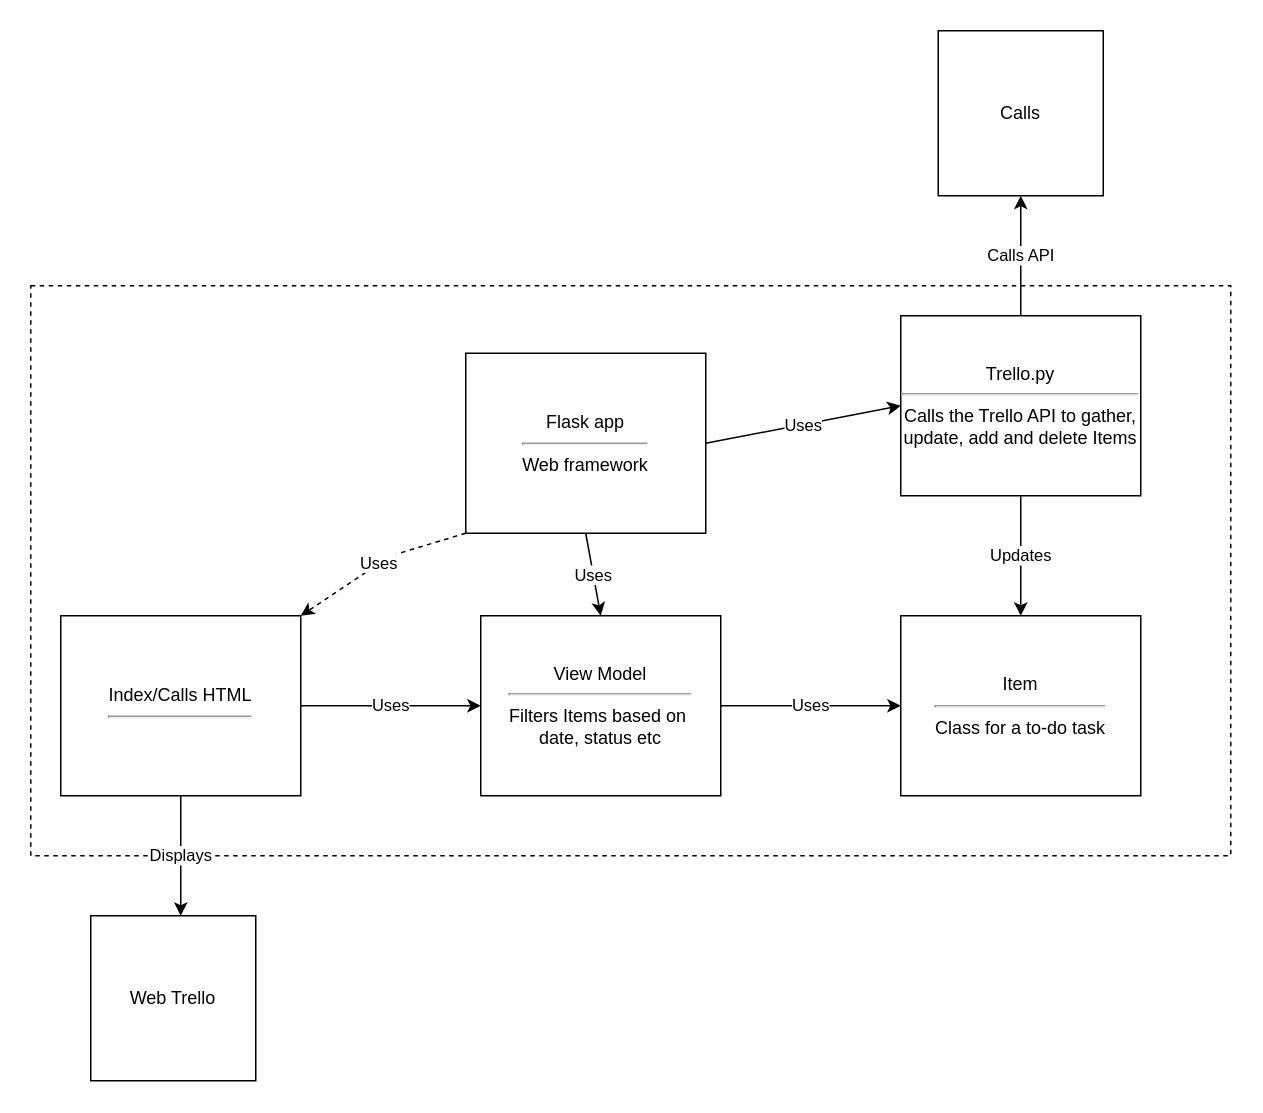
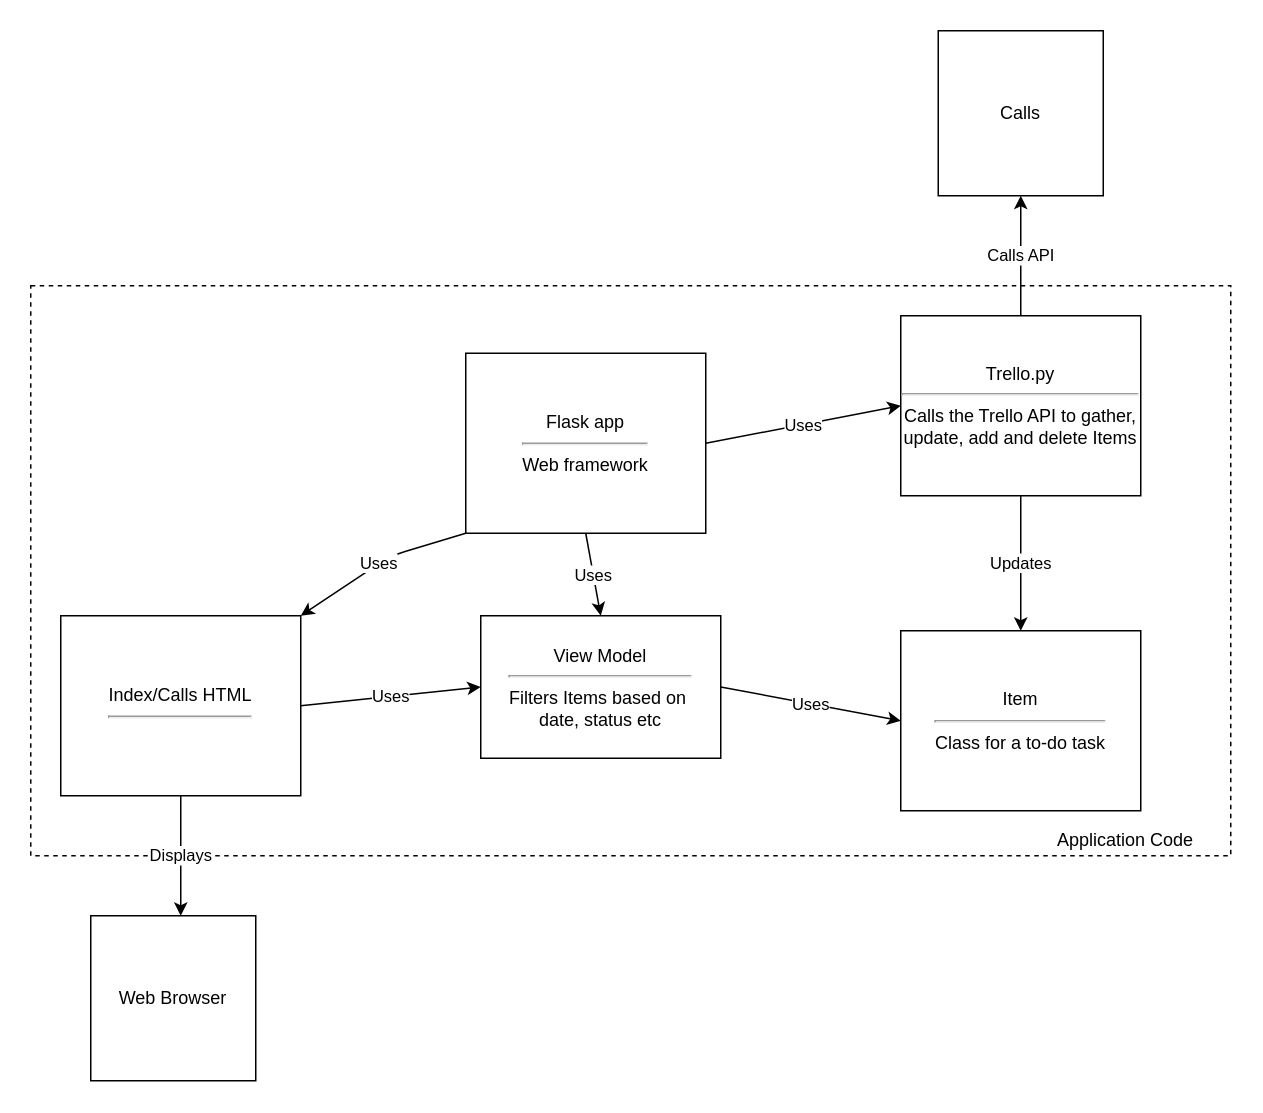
(430, 544) -> (430, 544)
(601, 706) -> (601, 687)
(1021, 706) -> (1021, 721)
none -> (1126, 841)
(173, 998) -> (173, 998)
